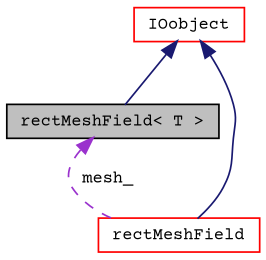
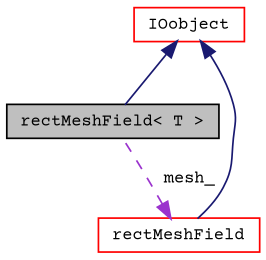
(75, 192) -> (143, 171)
